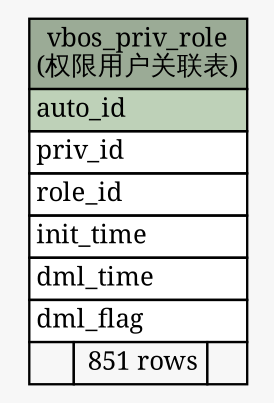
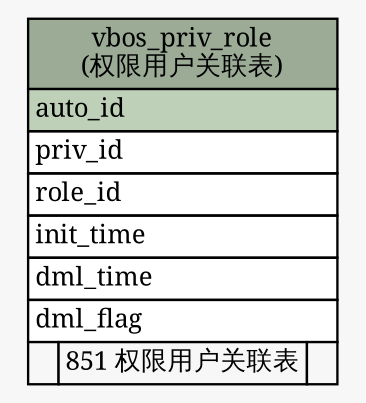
(144, 362) -> (183, 362)
